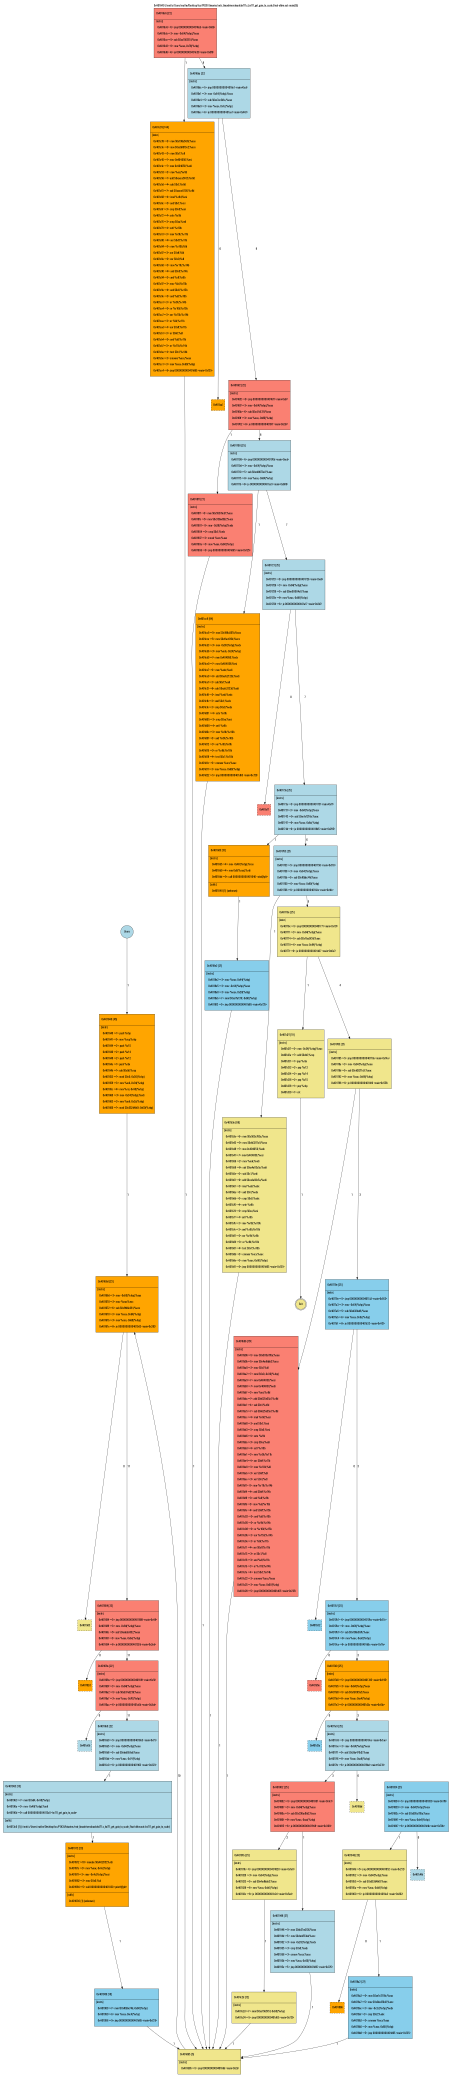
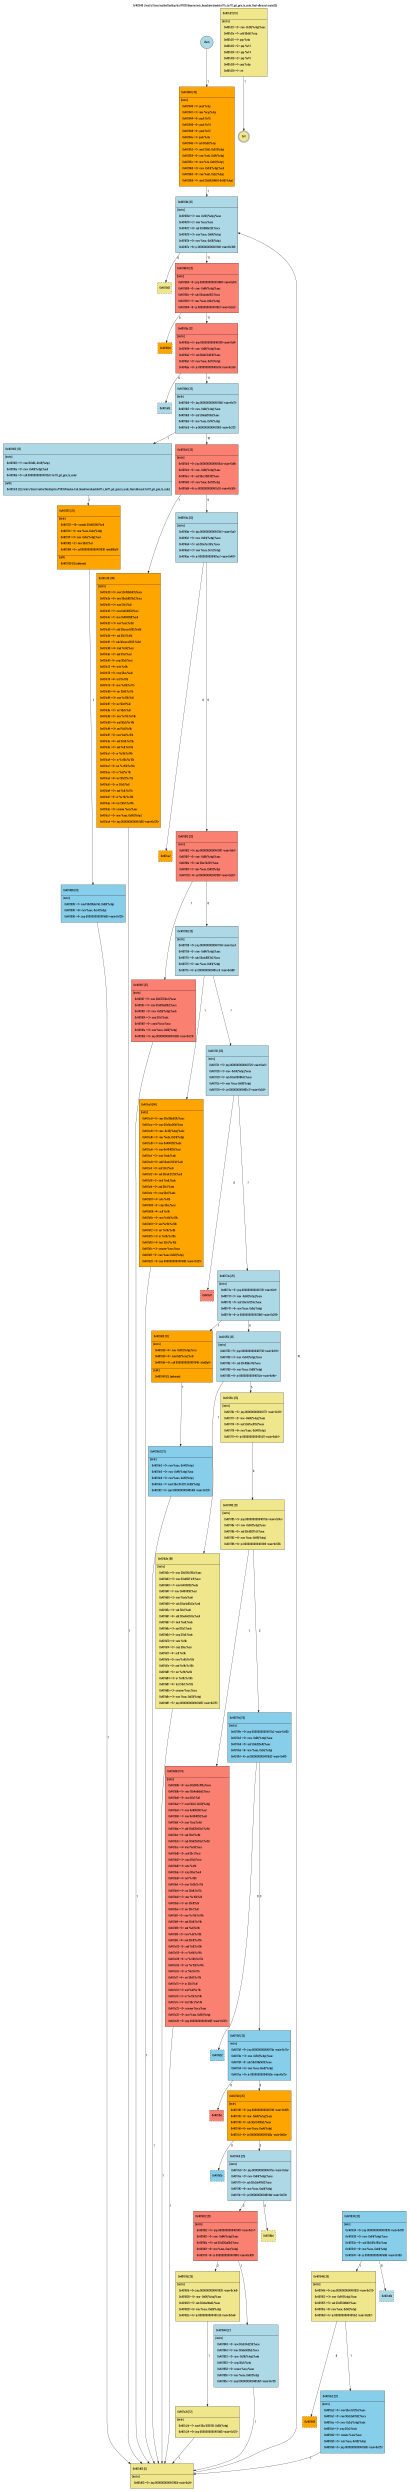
none -> (207, 438)
(305, 992) -> none
(127, 1304) -> (207, 225)
